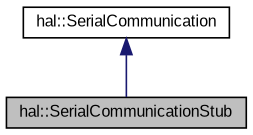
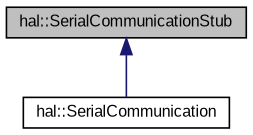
(126, 76) -> (126, 76)
